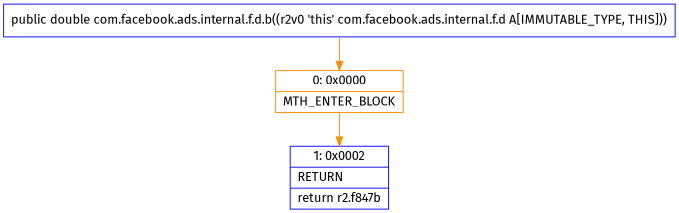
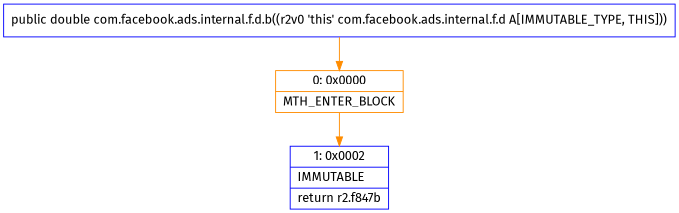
(321, 177) -> (331, 177)
